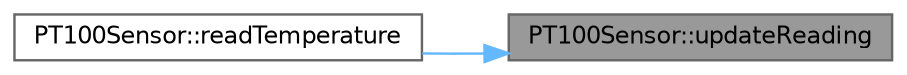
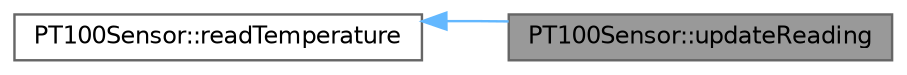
(453, 54) -> (478, 21)
